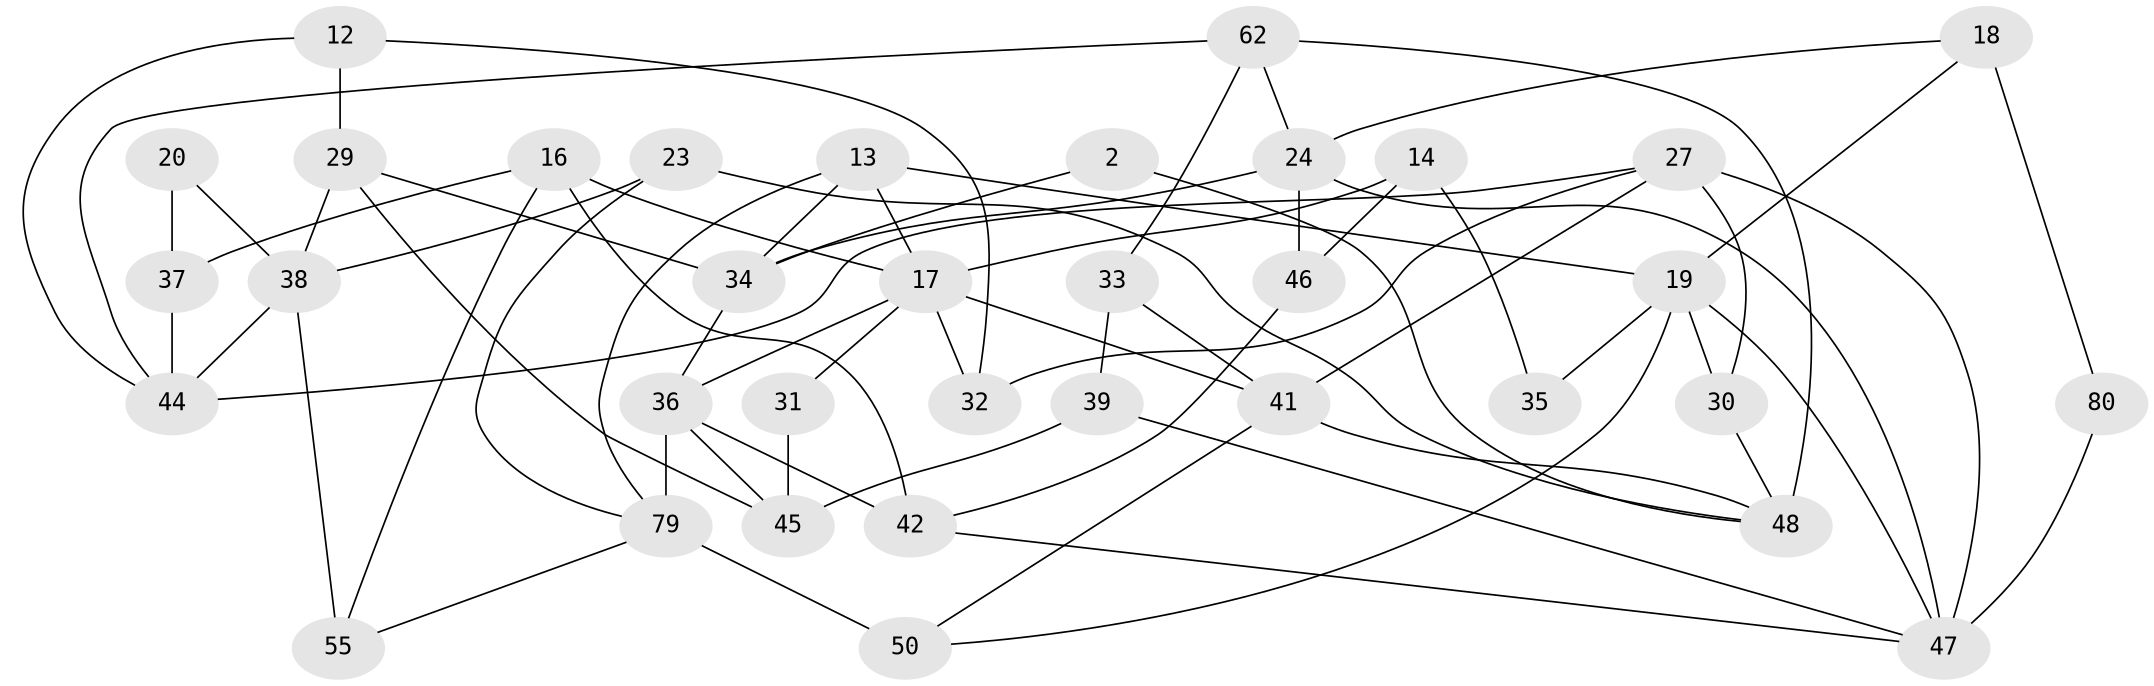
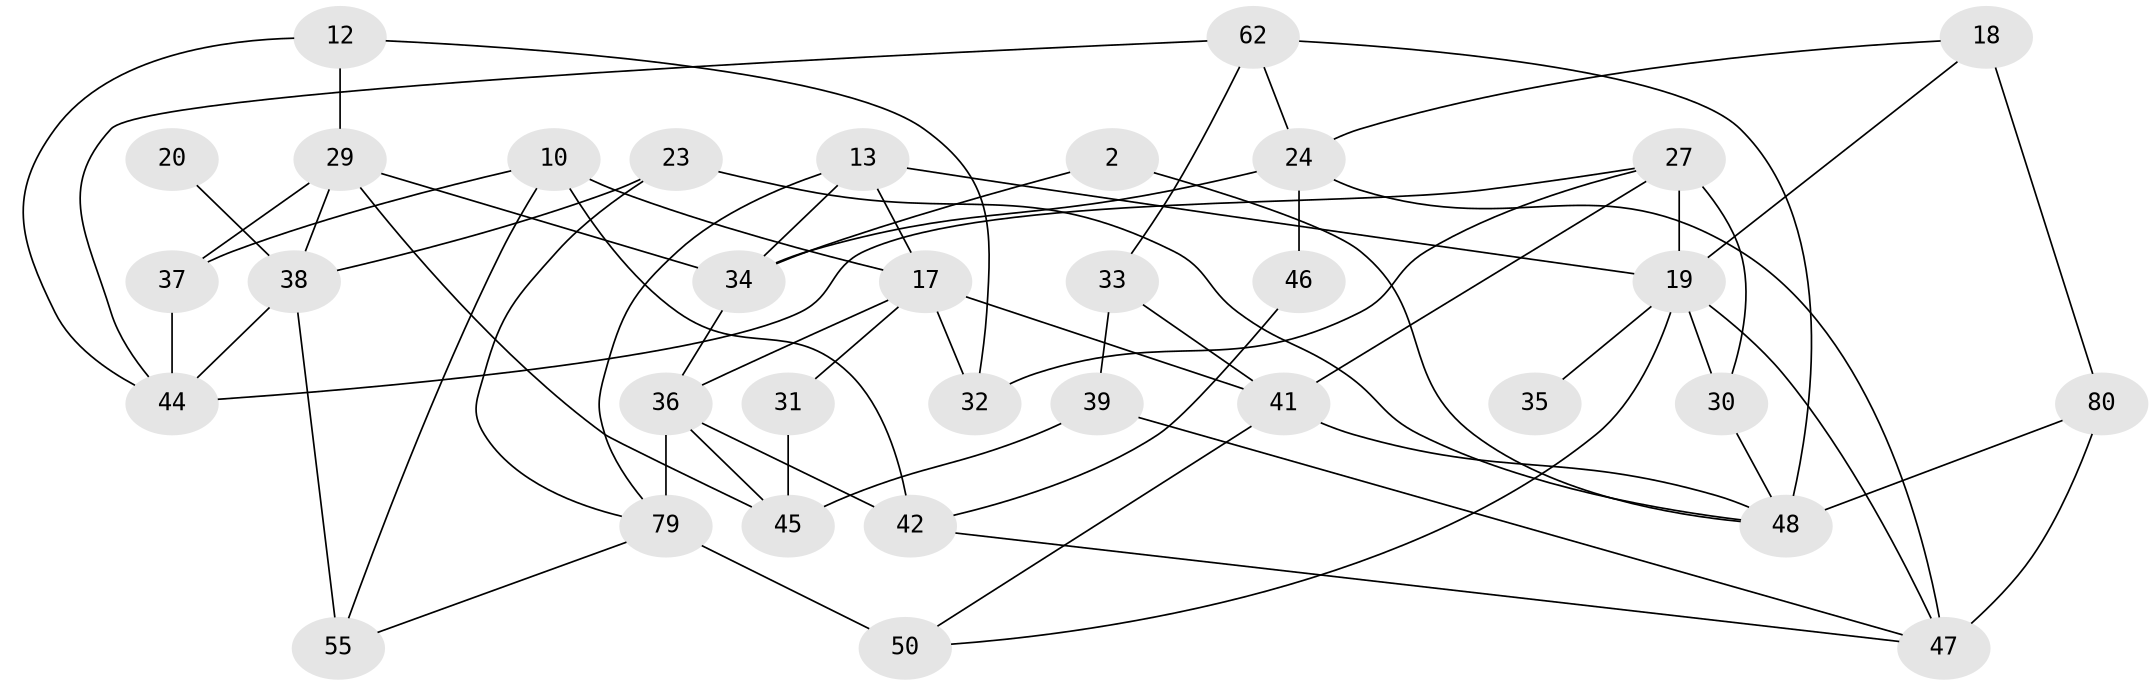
(554, 160) -> (554, 160)
(1421, 160) -> none
(172, 221) -> (256, 221)
(1953, 334) -> (1679, 210)
none -> (1944, 465)
